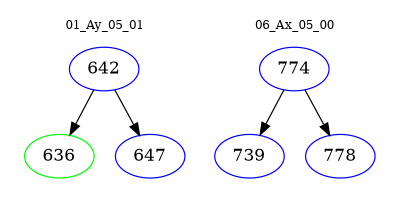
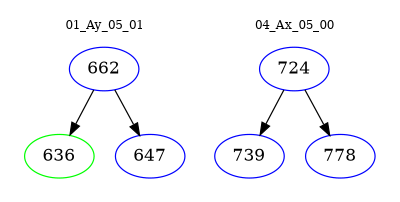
(295, 26) -> (295, 26)
(104, 69) -> (104, 69)
(294, 69) -> (294, 69)
